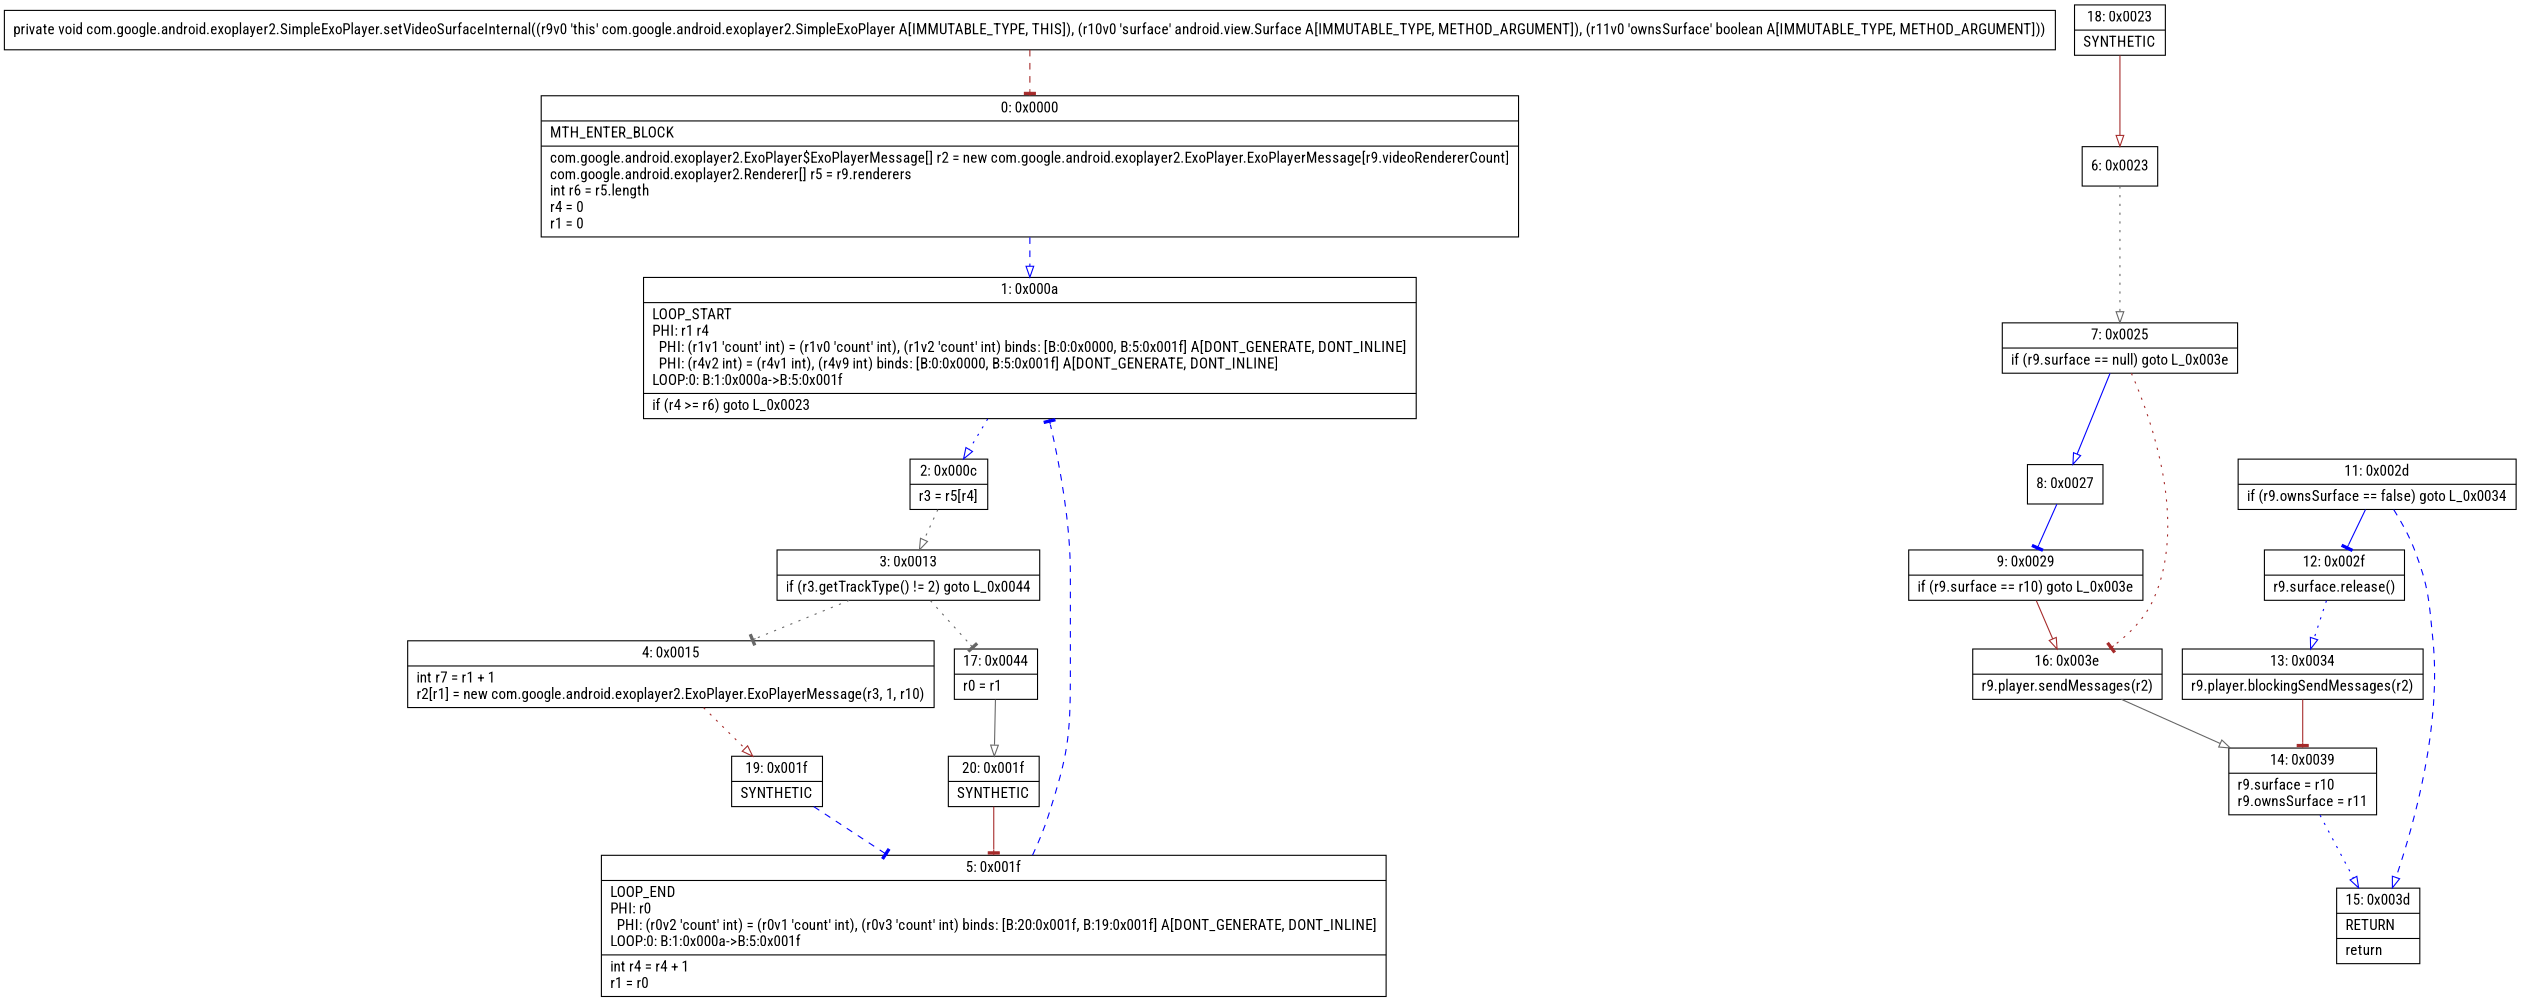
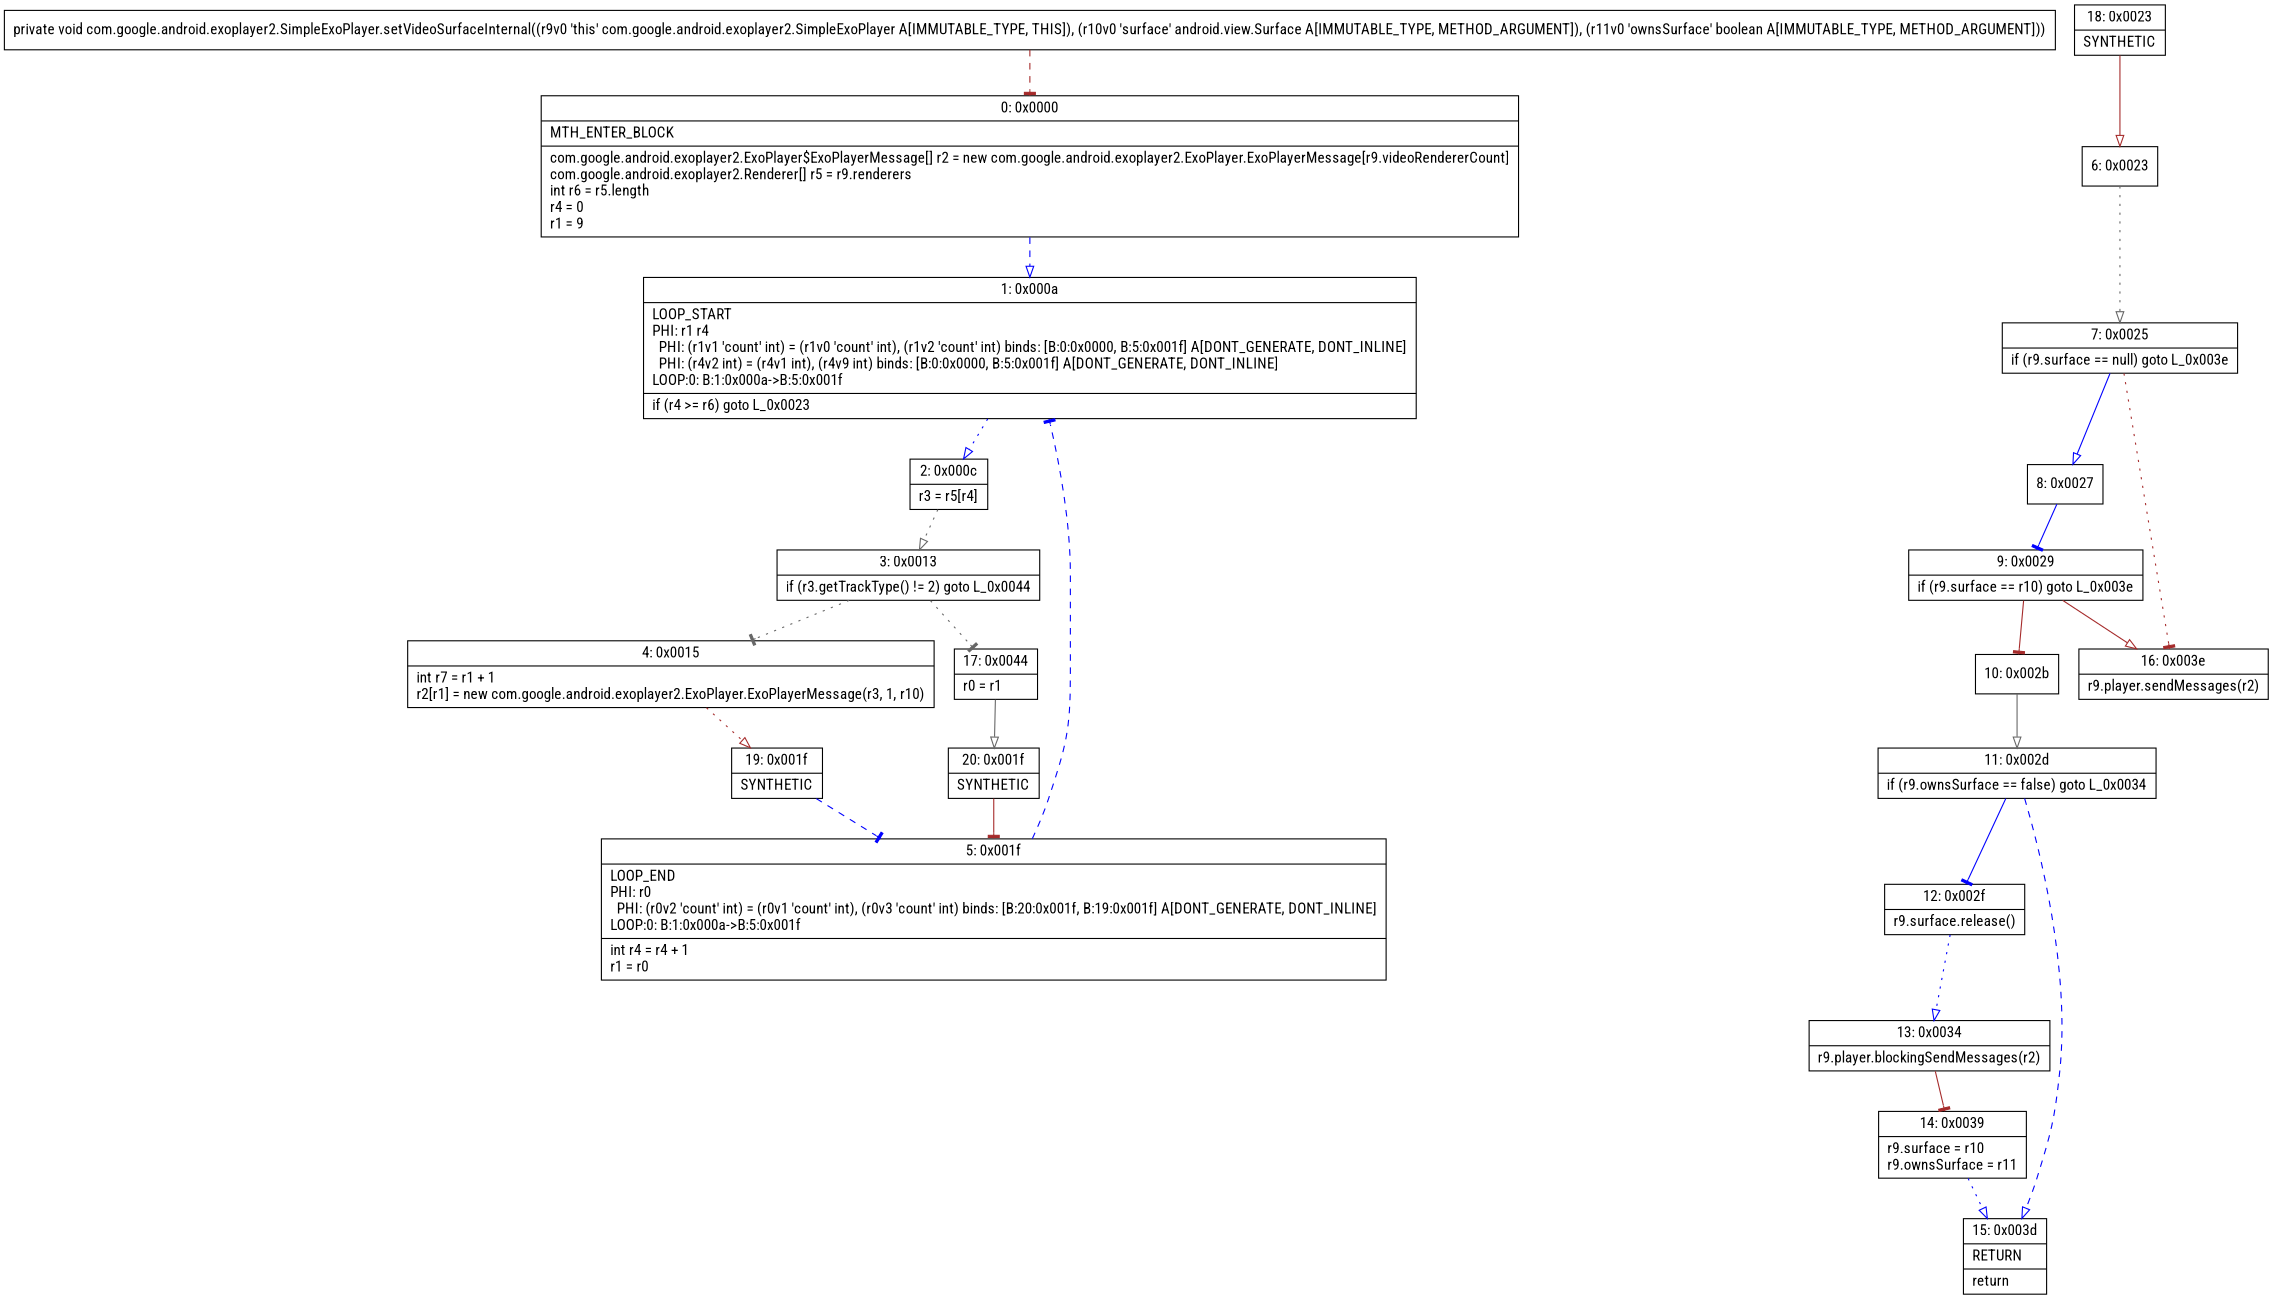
(567, 224) -> (567, 224)
none -> (2017, 674)
(2171, 721) -> none
